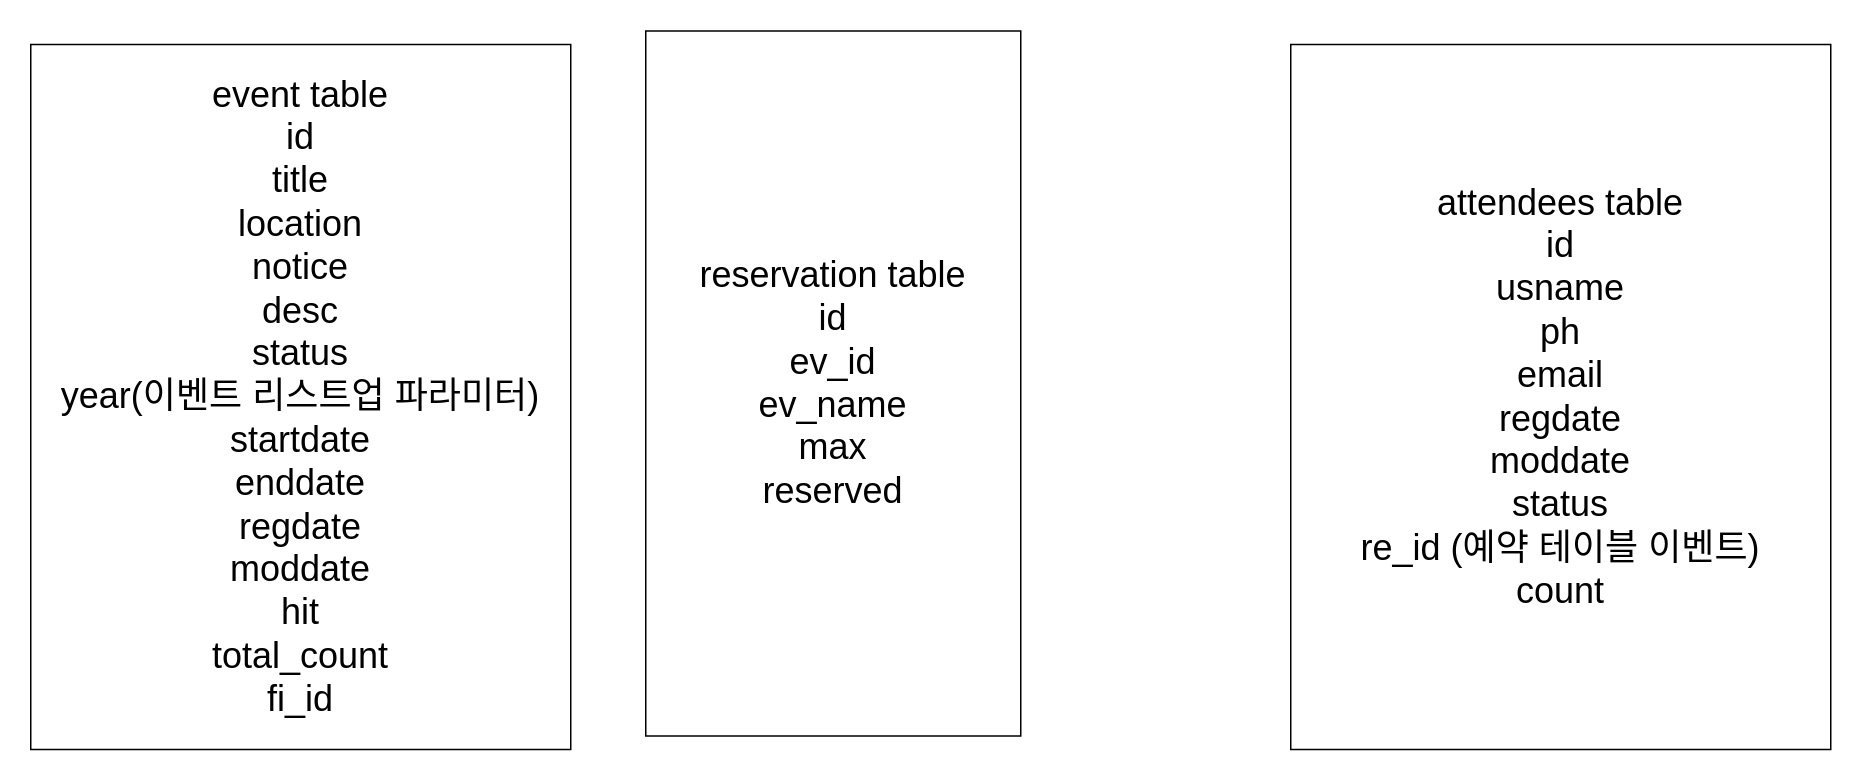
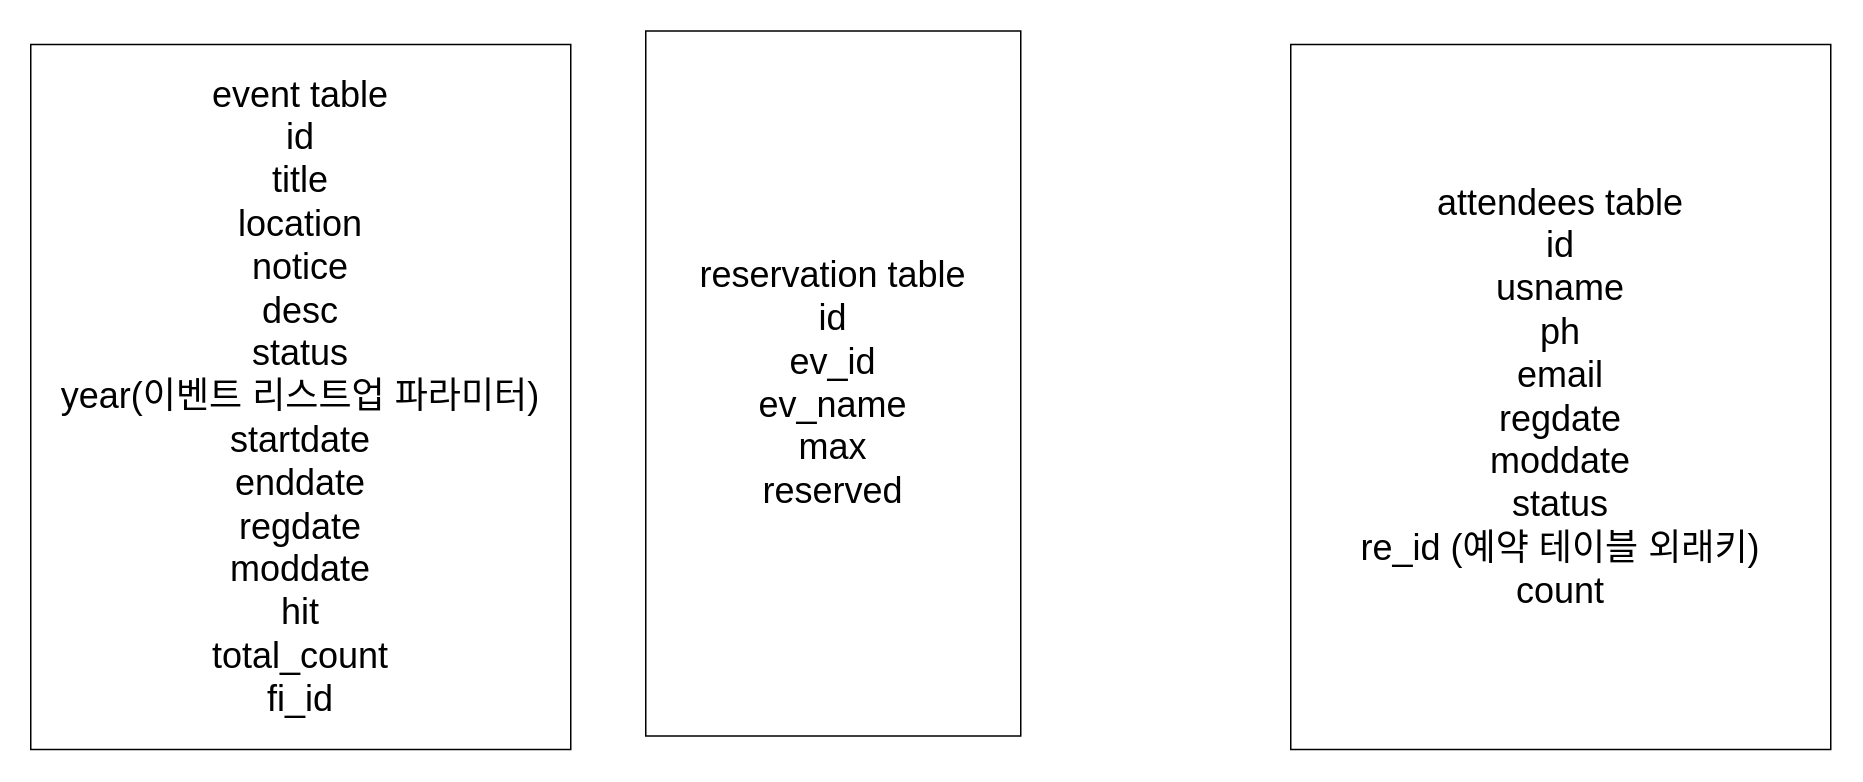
(1561, 397) -> (1561, 397)
